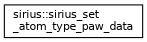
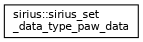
(74, 21) -> (71, 21)
